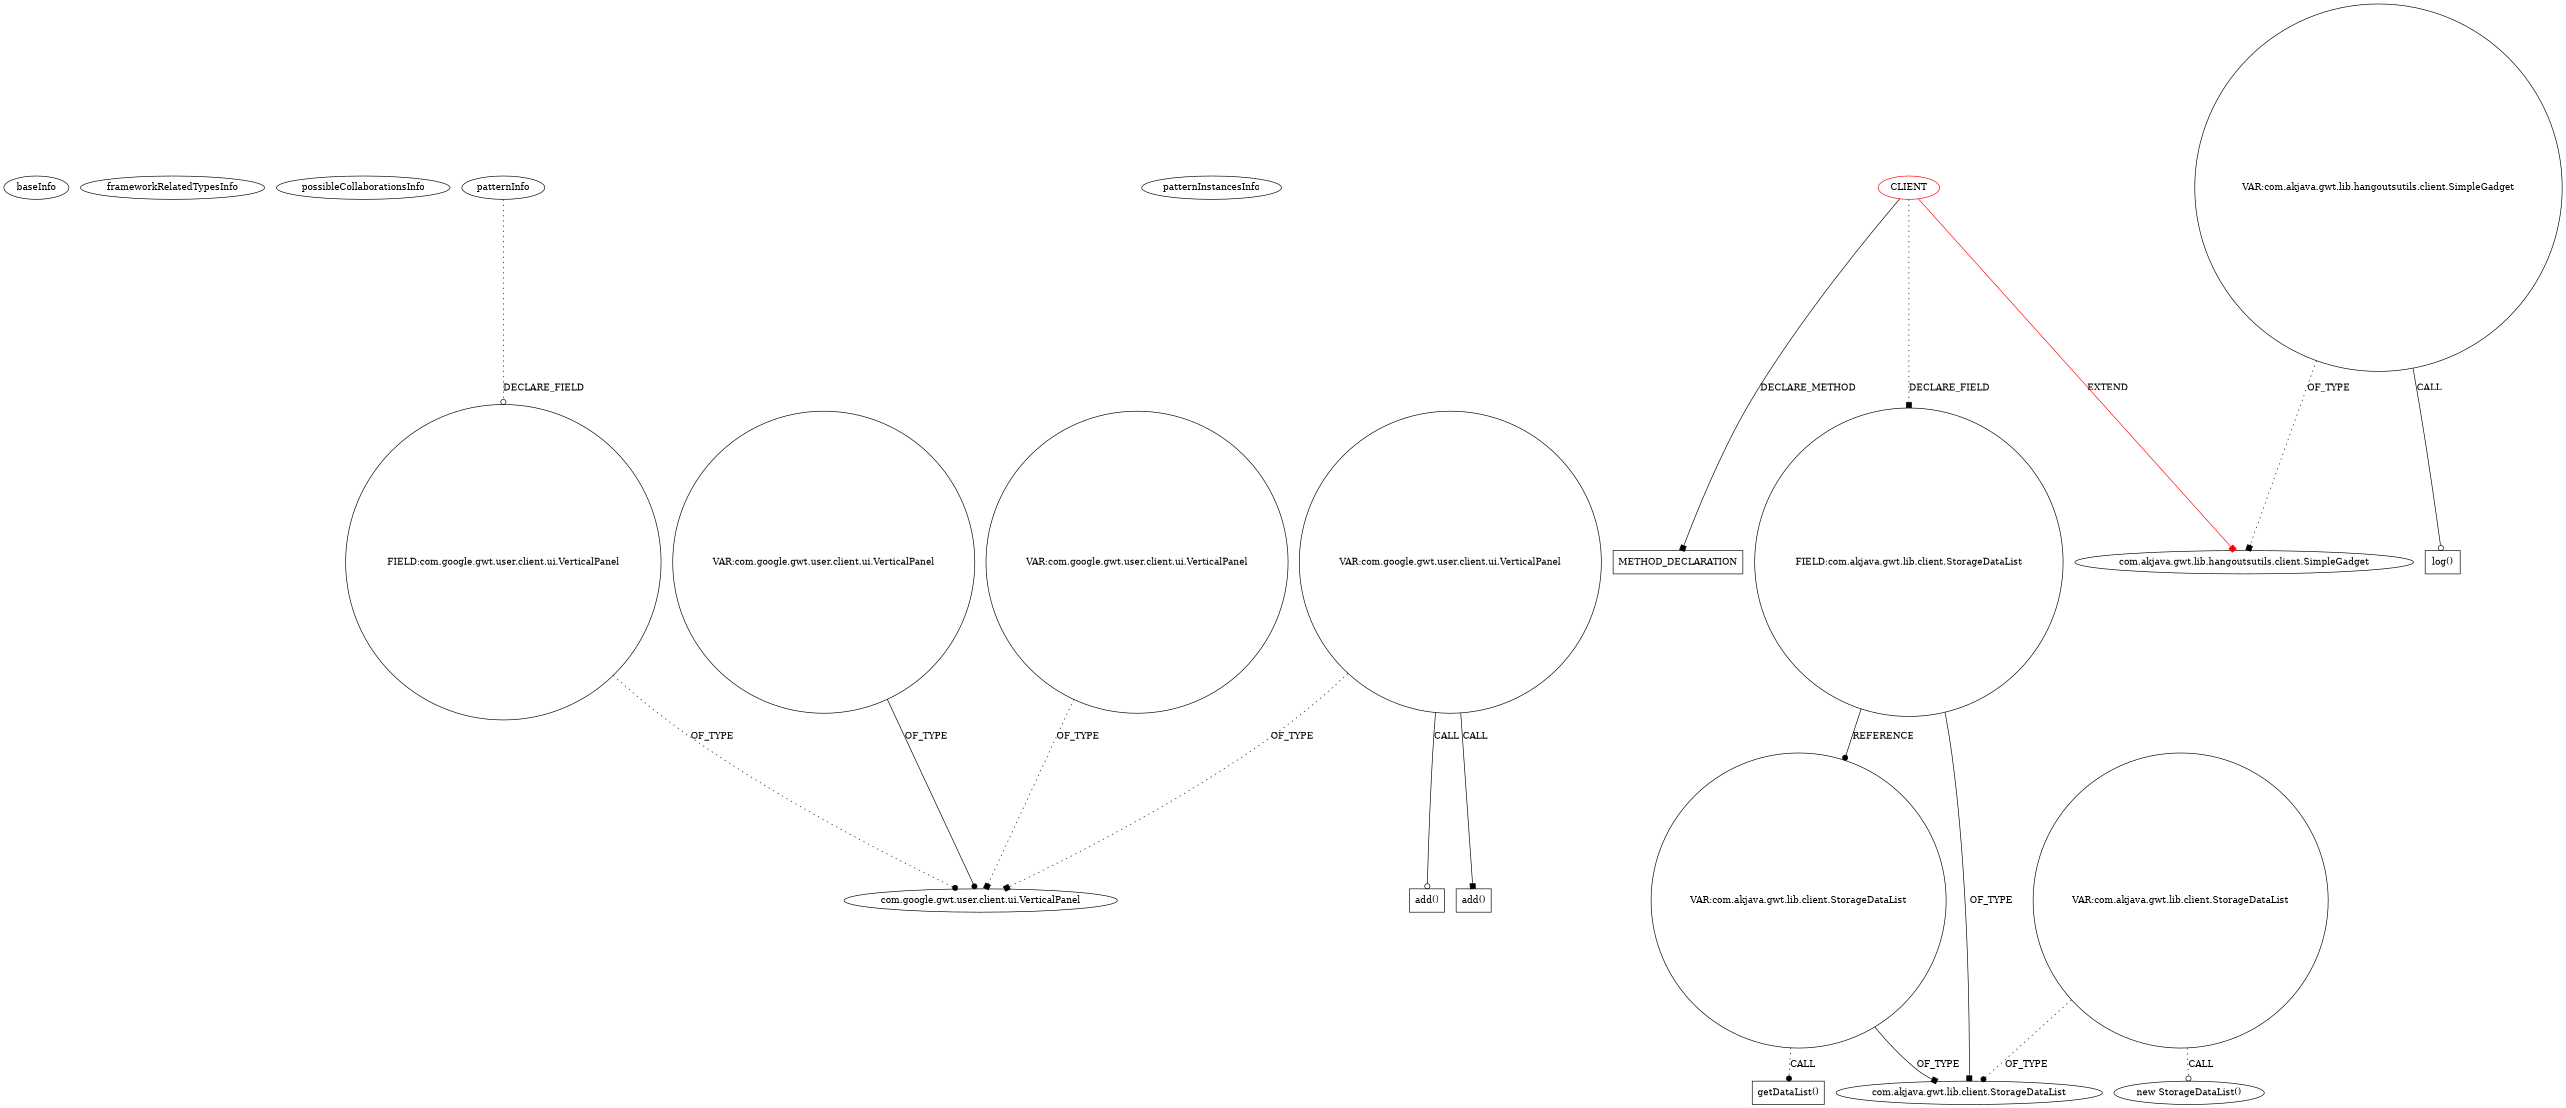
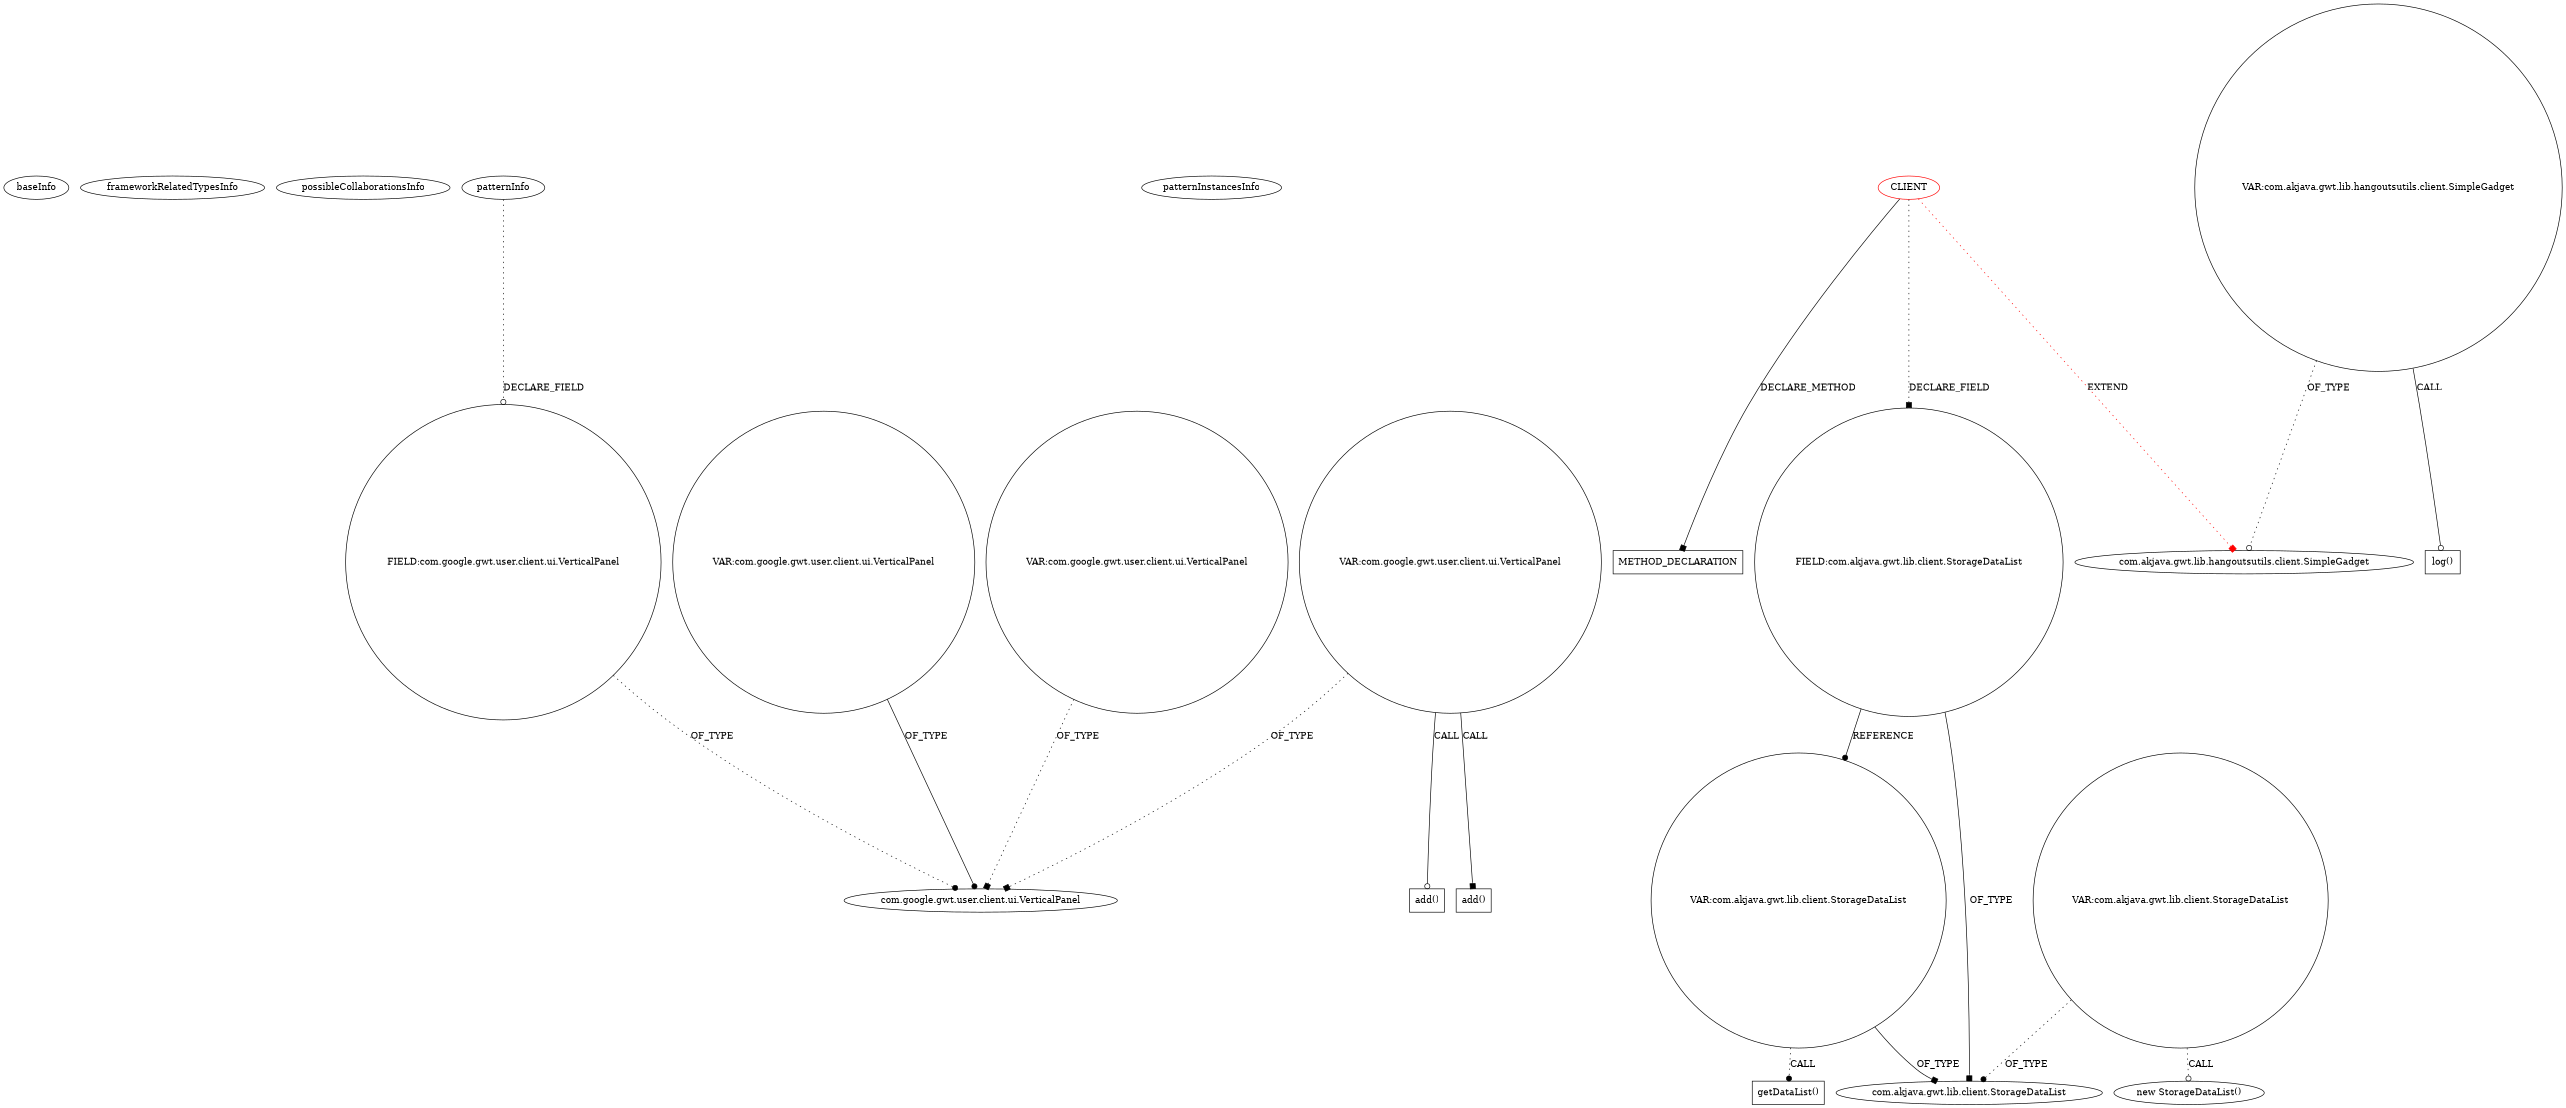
(2074, 372) -> (2074, 372)
(2283, 452) -> (2283, 453)
